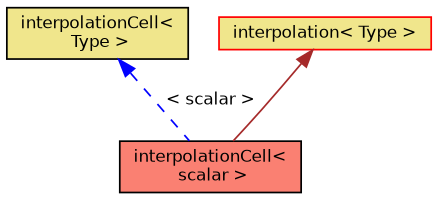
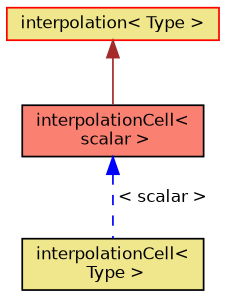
(160, 107) -> (113, 206)
